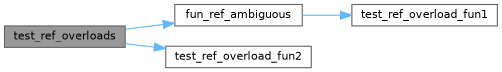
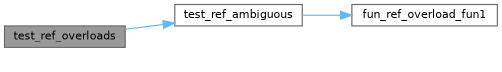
(239, 15) -> (239, 15)
(425, 15) -> (425, 15)
(239, 57) -> none
